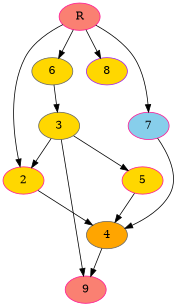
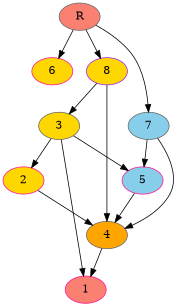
(80, 17) -> (80, 17)
(52, 71) -> (52, 71)
(17, 82) -> none
(55, 95) -> (86, 96)
(149, 126) -> (149, 126)
none -> (107, 149)
none -> (146, 149)
(143, 180) -> (143, 180)
(86, 290) -> (86, 290)
